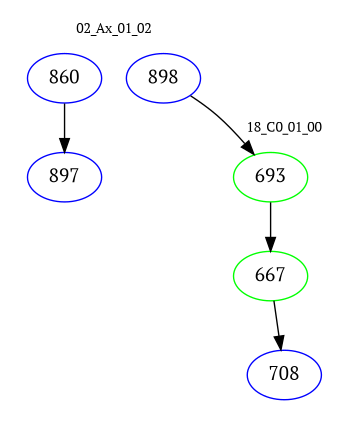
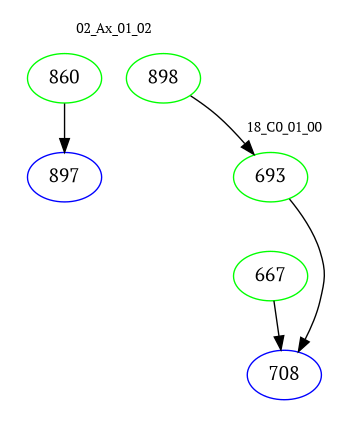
(65, 78) -> (65, 78)
(163, 78) -> (163, 78)
(271, 220) -> (324, 266)
